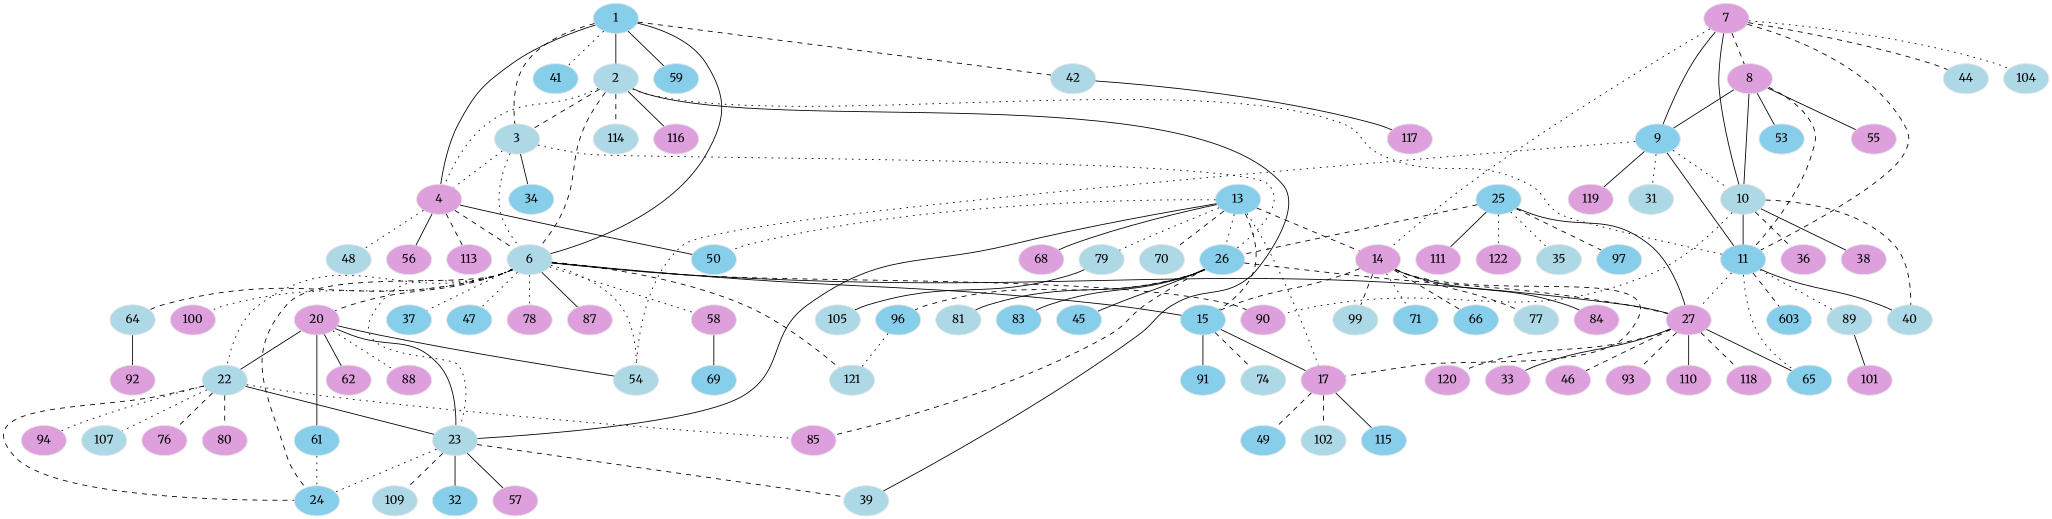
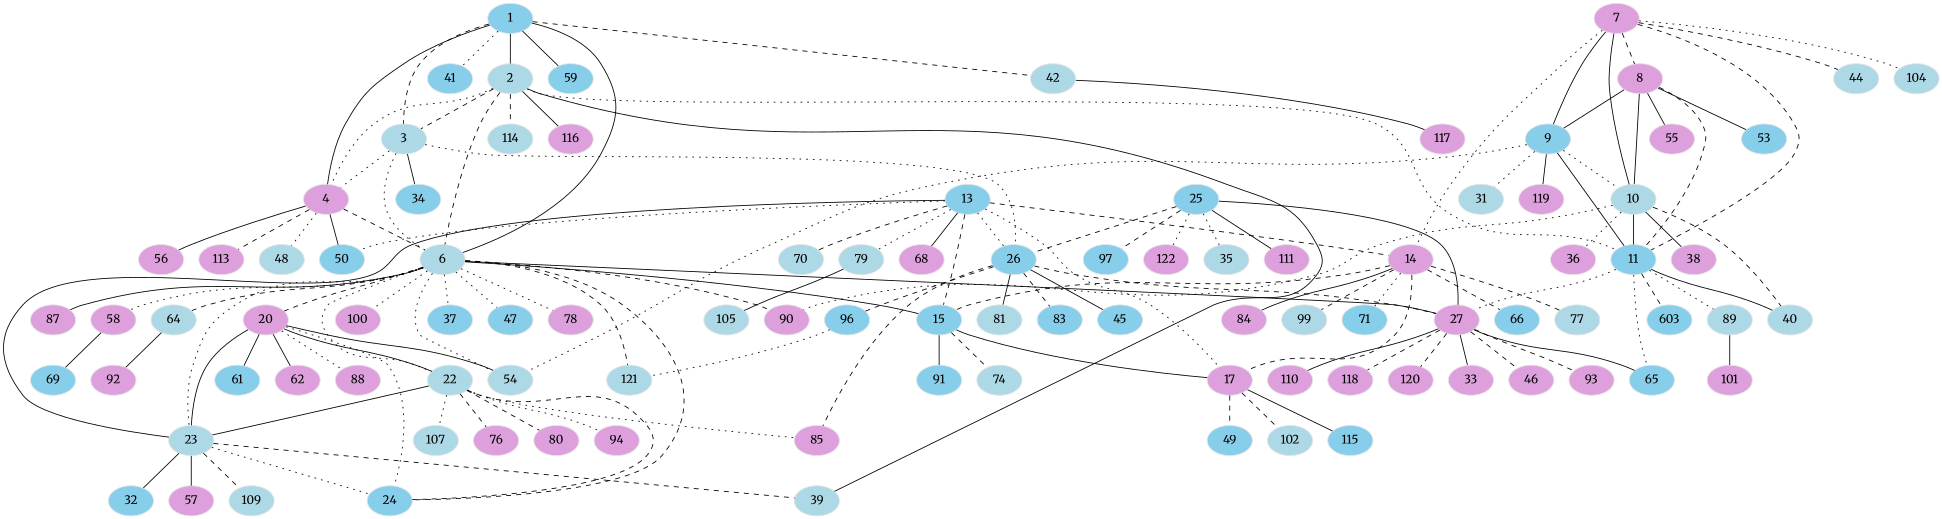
(1775, 231) -> (1603, 229)
(1082, 296) -> (1041, 296)
(317, 471) -> (392, 372)
